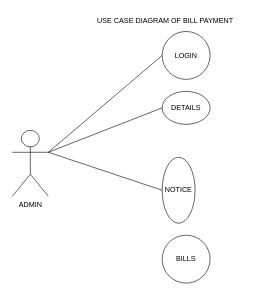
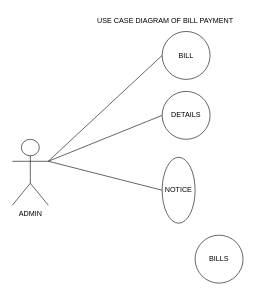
(186, 56) -> (186, 56)
(186, 108) -> (186, 116)
(30, 164) -> (30, 173)
(186, 260) -> (219, 260)
